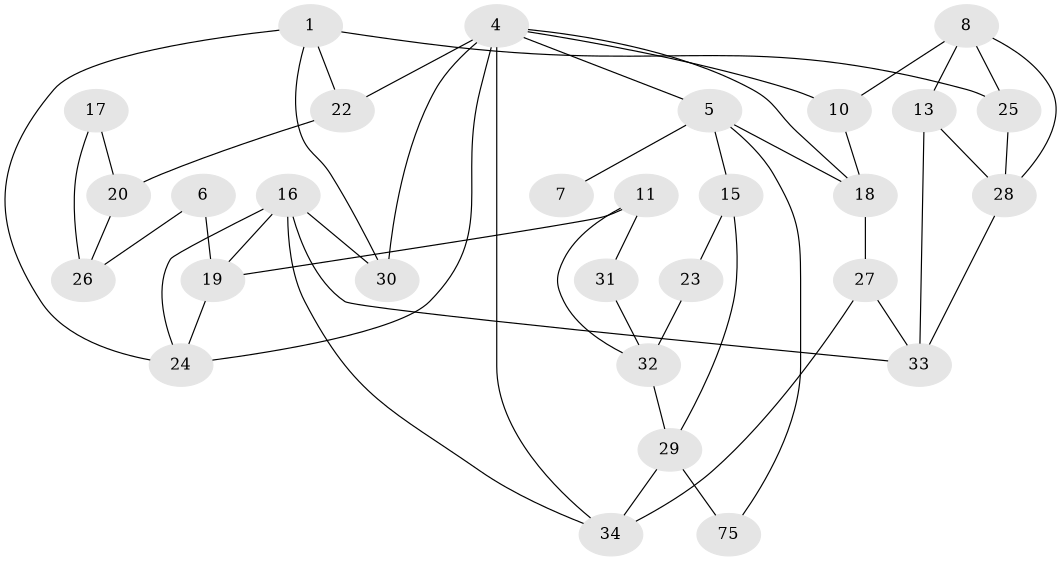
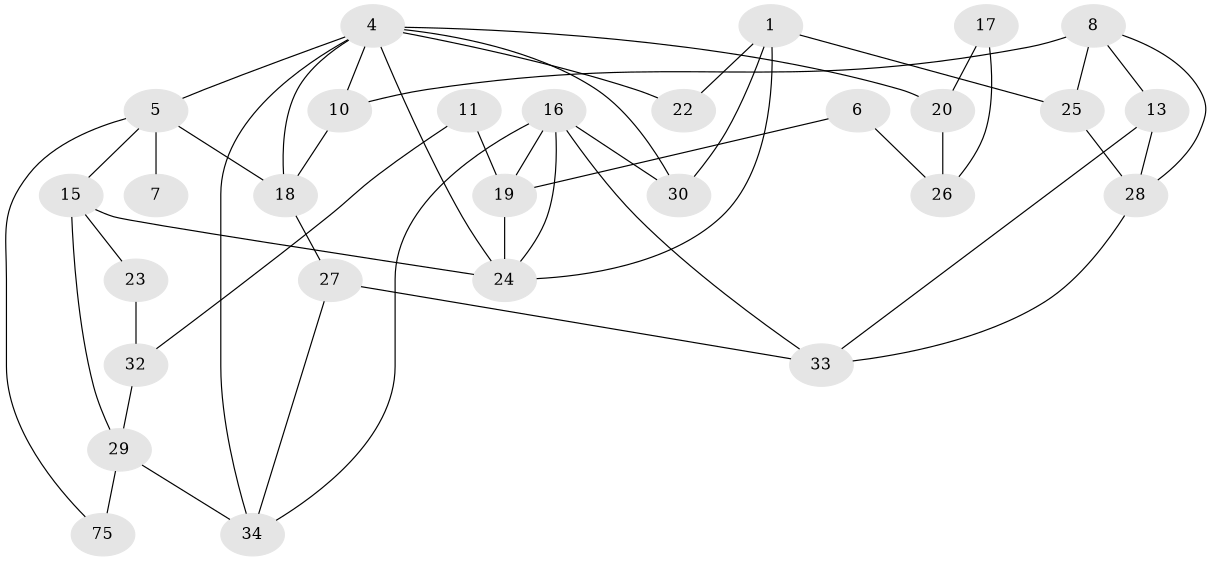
(228, 149) -> (664, 45)
none -> (274, 244)
(606, 280) -> none
